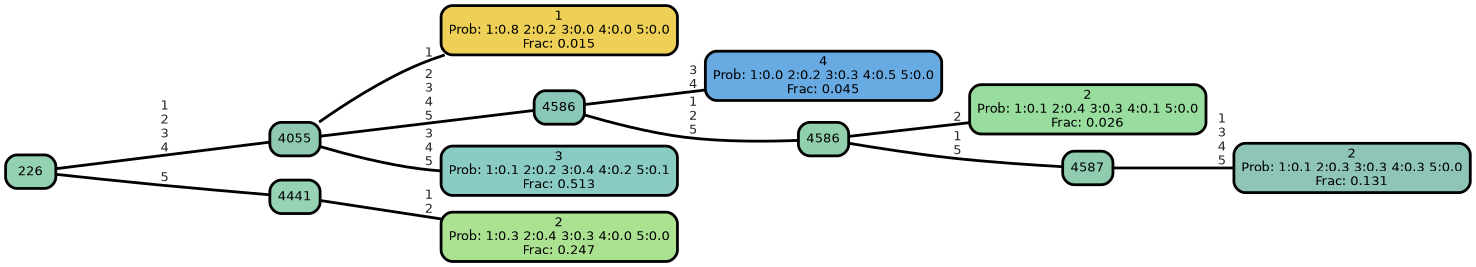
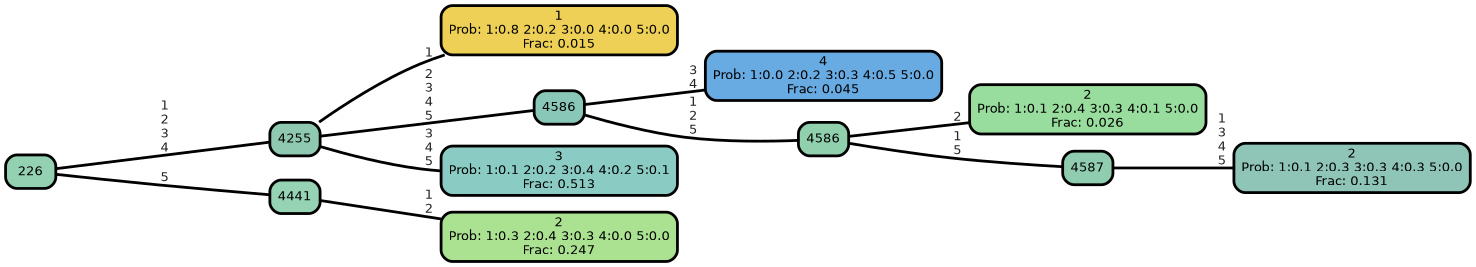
(295, 139) -> (295, 139)
